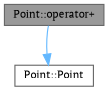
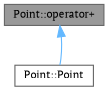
(47, 40) -> (61, 51)
